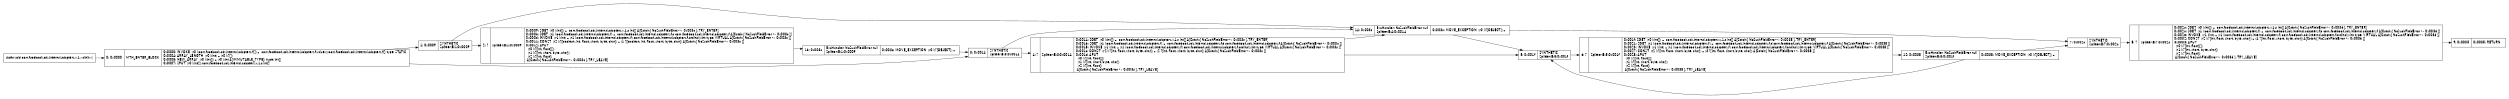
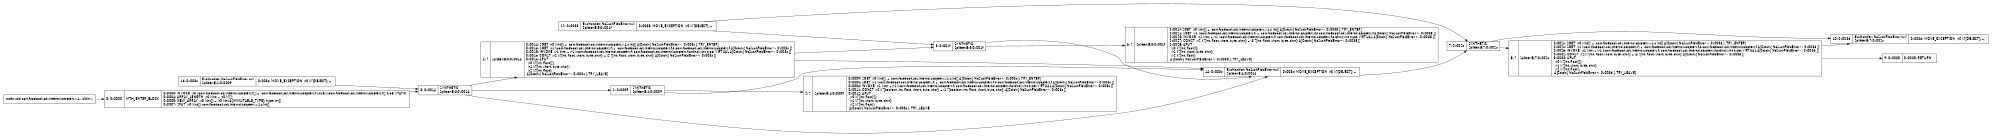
none -> (1909, 39)
(1487, 42) -> (1119, 58)
(400, 49) -> (540, 90)
(797, 49) -> none
(1896, 55) -> none
